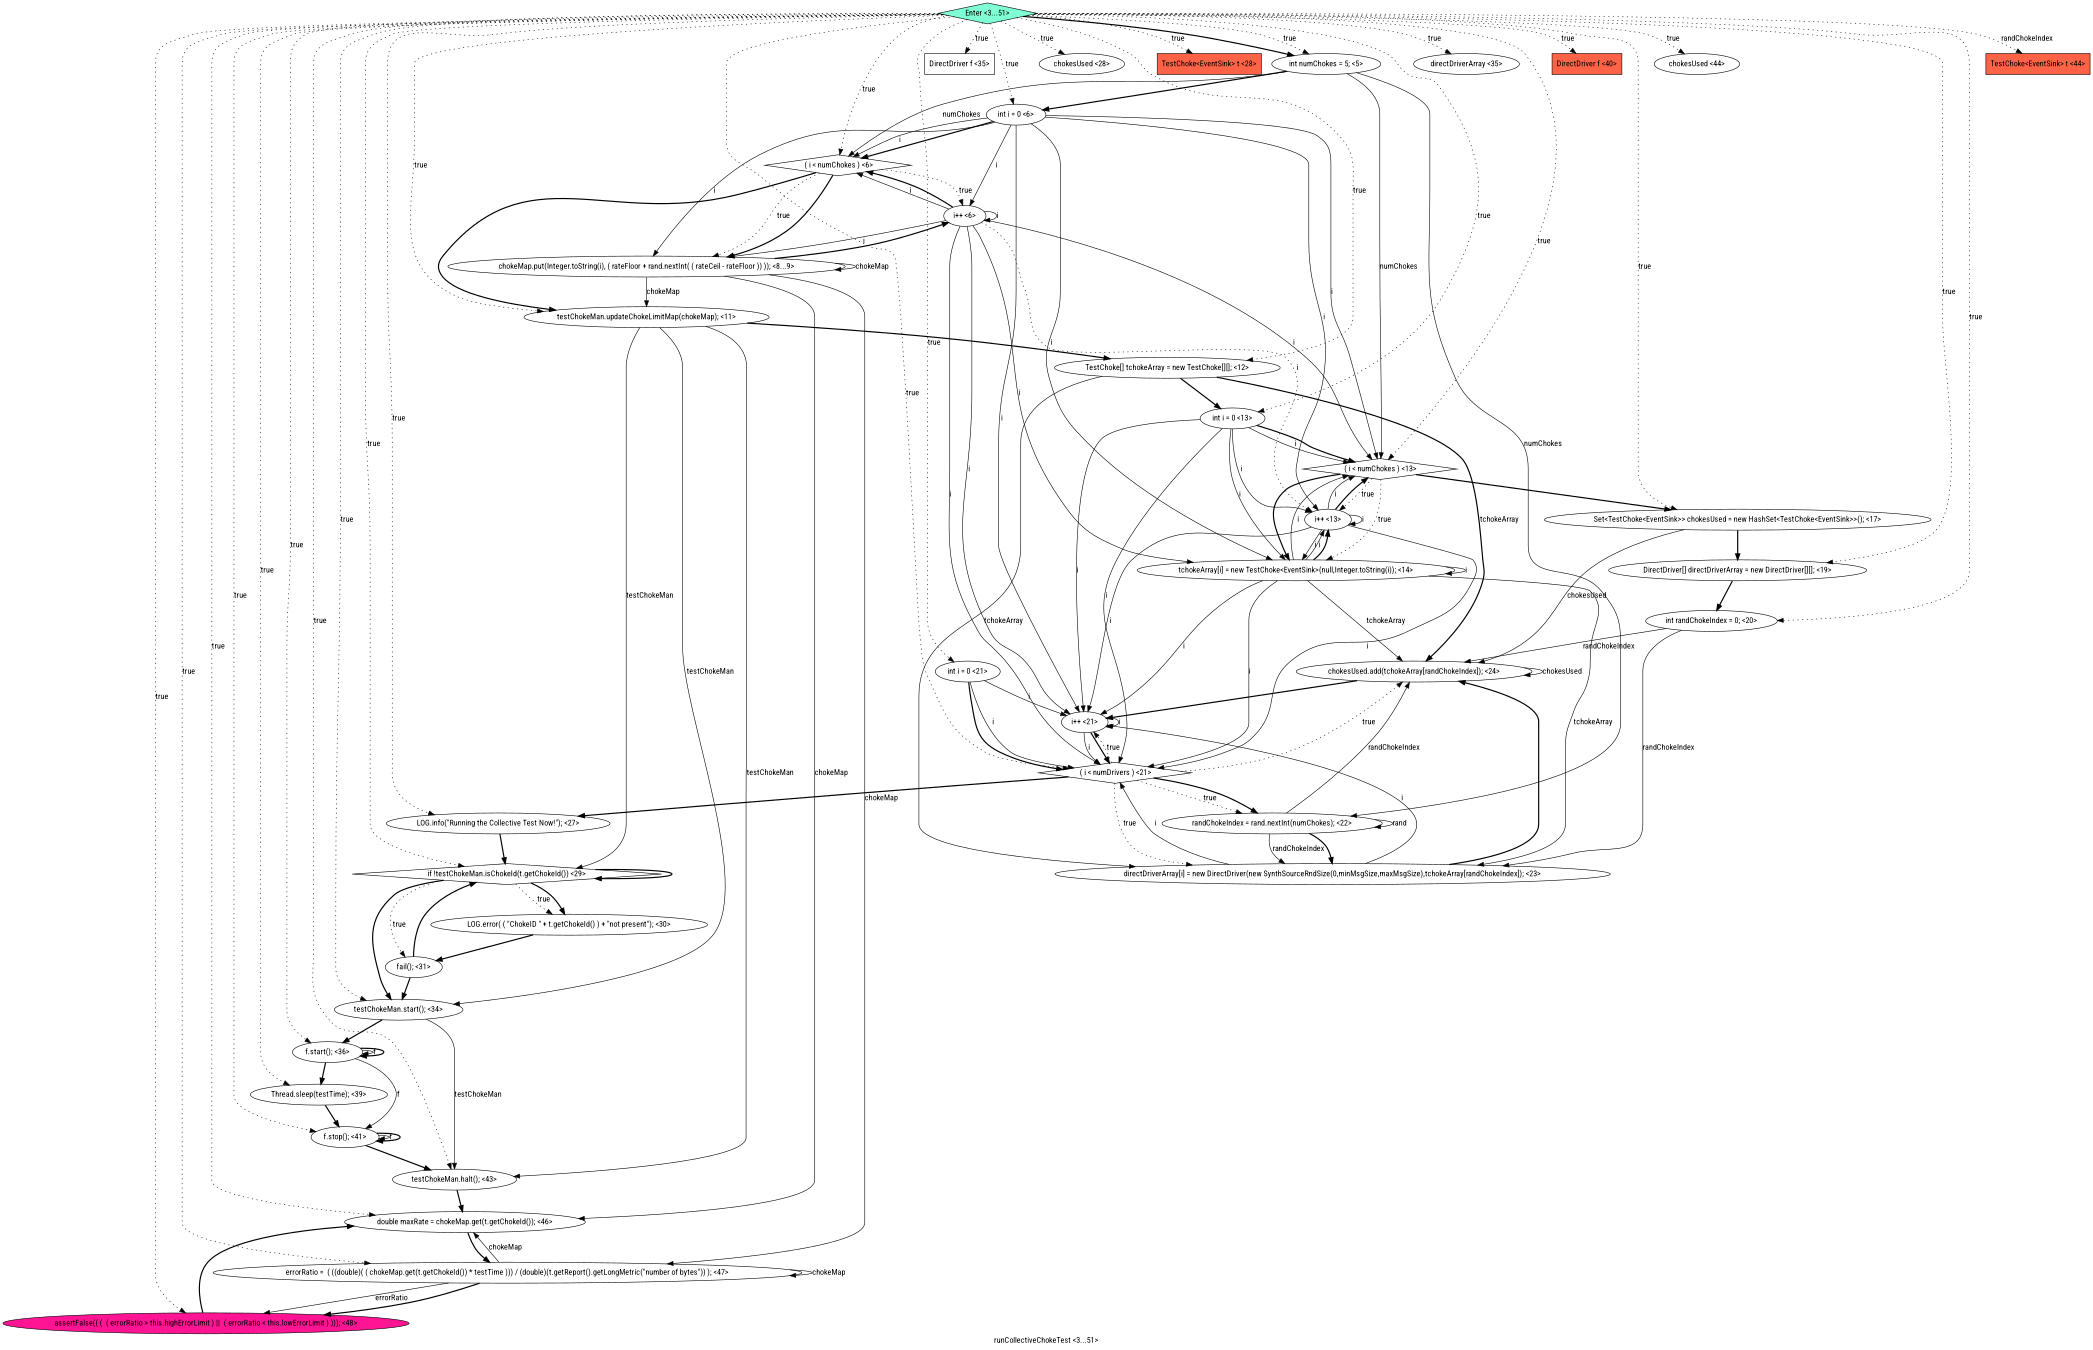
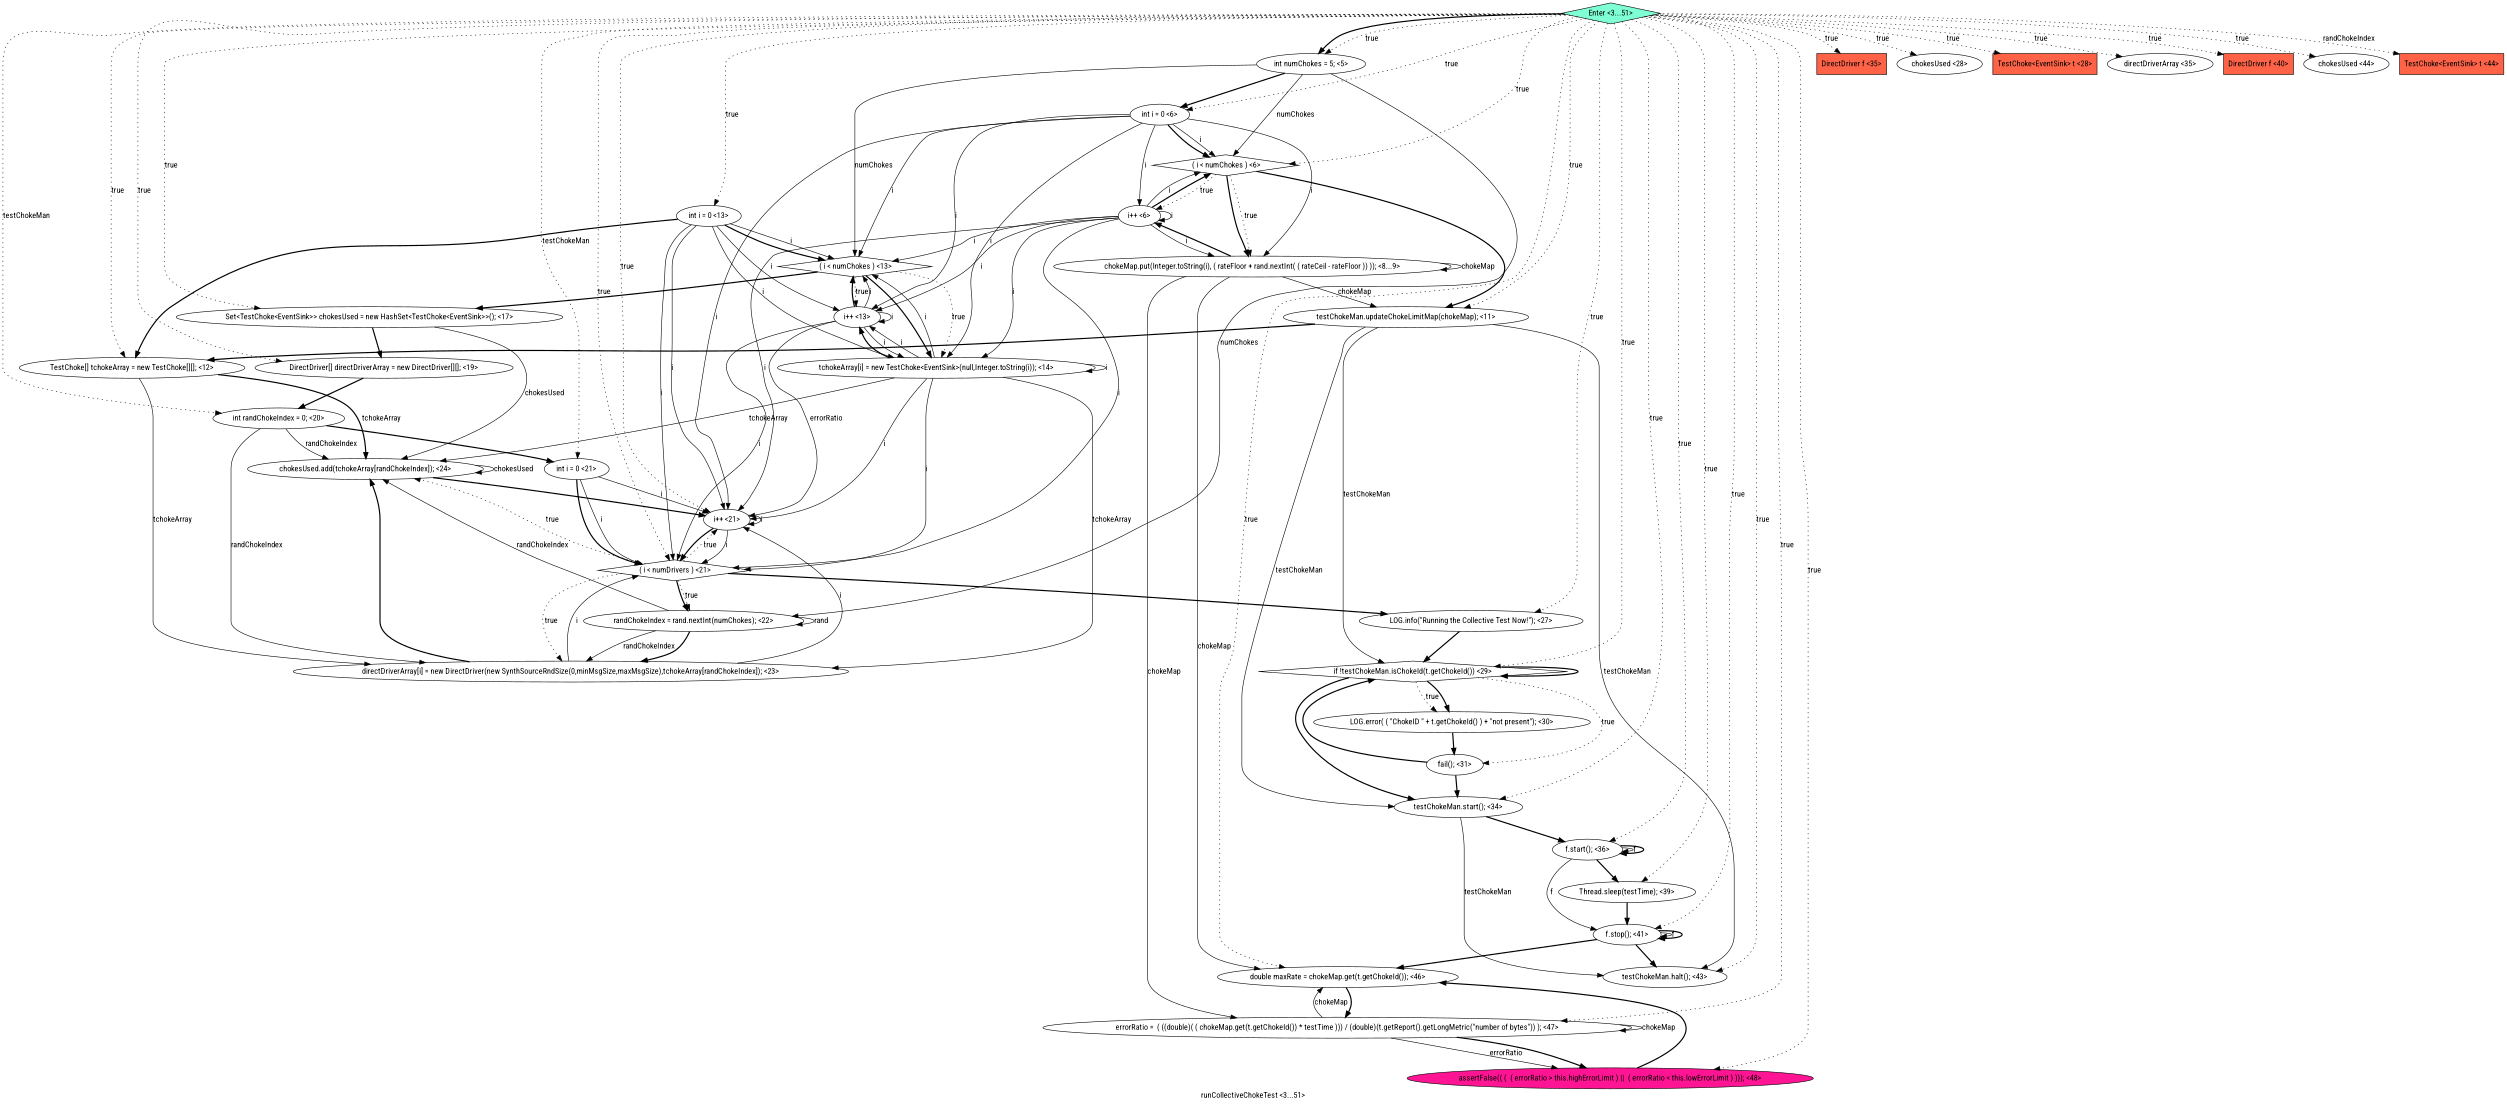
(1508, 45) -> (812, 30)
(960, 64) -> (1852, 64)
(1976, 317) -> (27, 216)
(934, 342) -> (566, 241)
(1179, 350) -> (993, 245)
(1198, 392) -> (391, 246)
none -> (437, 442)
(1111, 621) -> (826, 418)
(459, 1198) -> (1500, 953)
